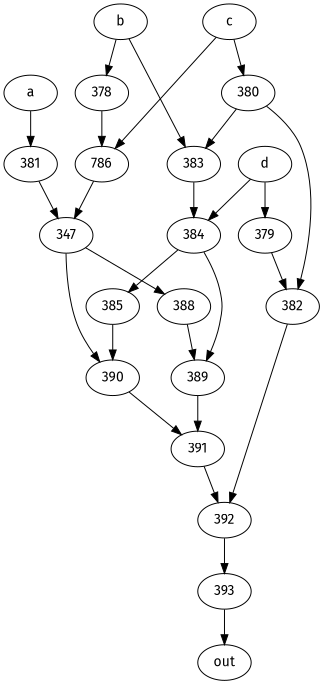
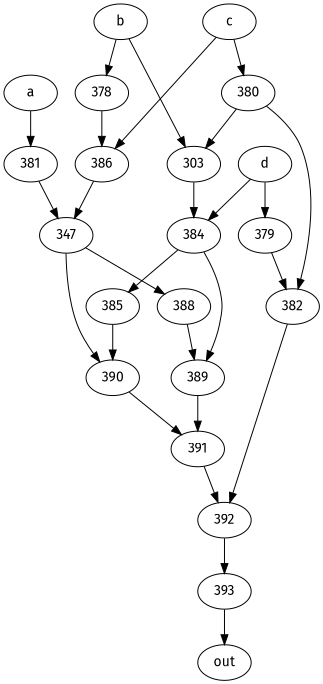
(102, 164) -> (102, 164)
(194, 164) -> (194, 164)
